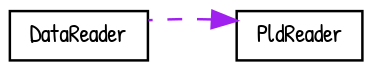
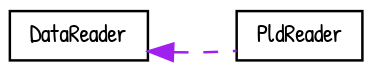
(180, 19) -> (205, 52)
